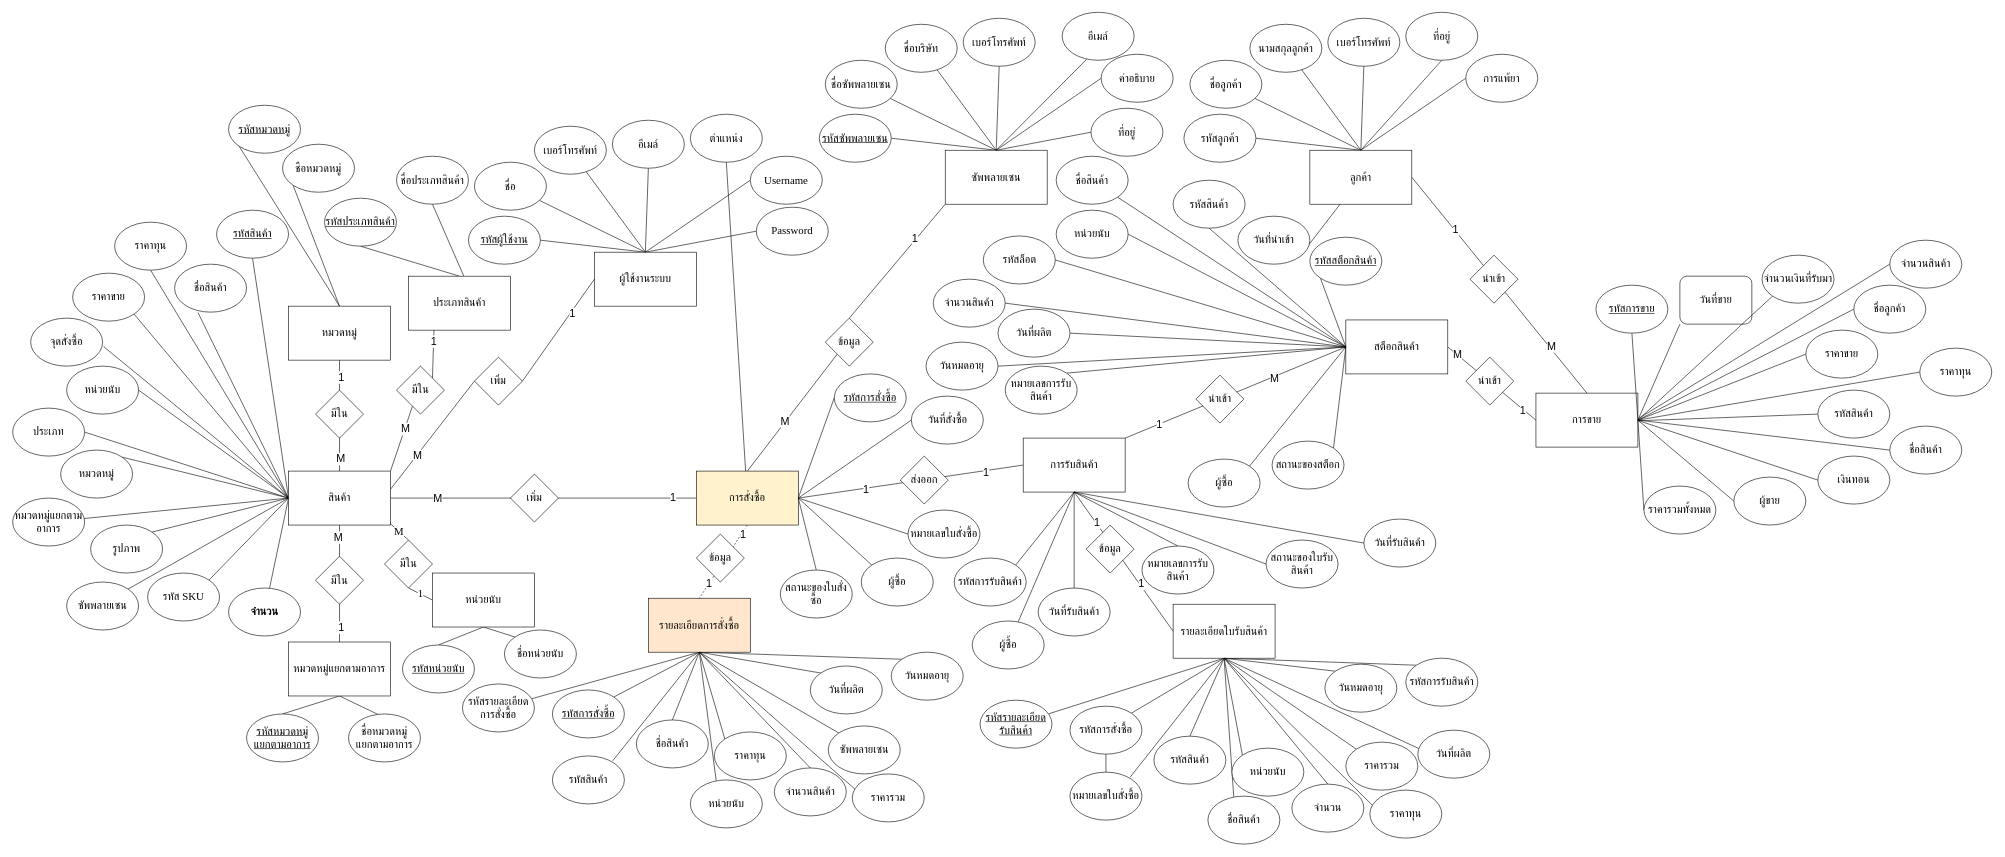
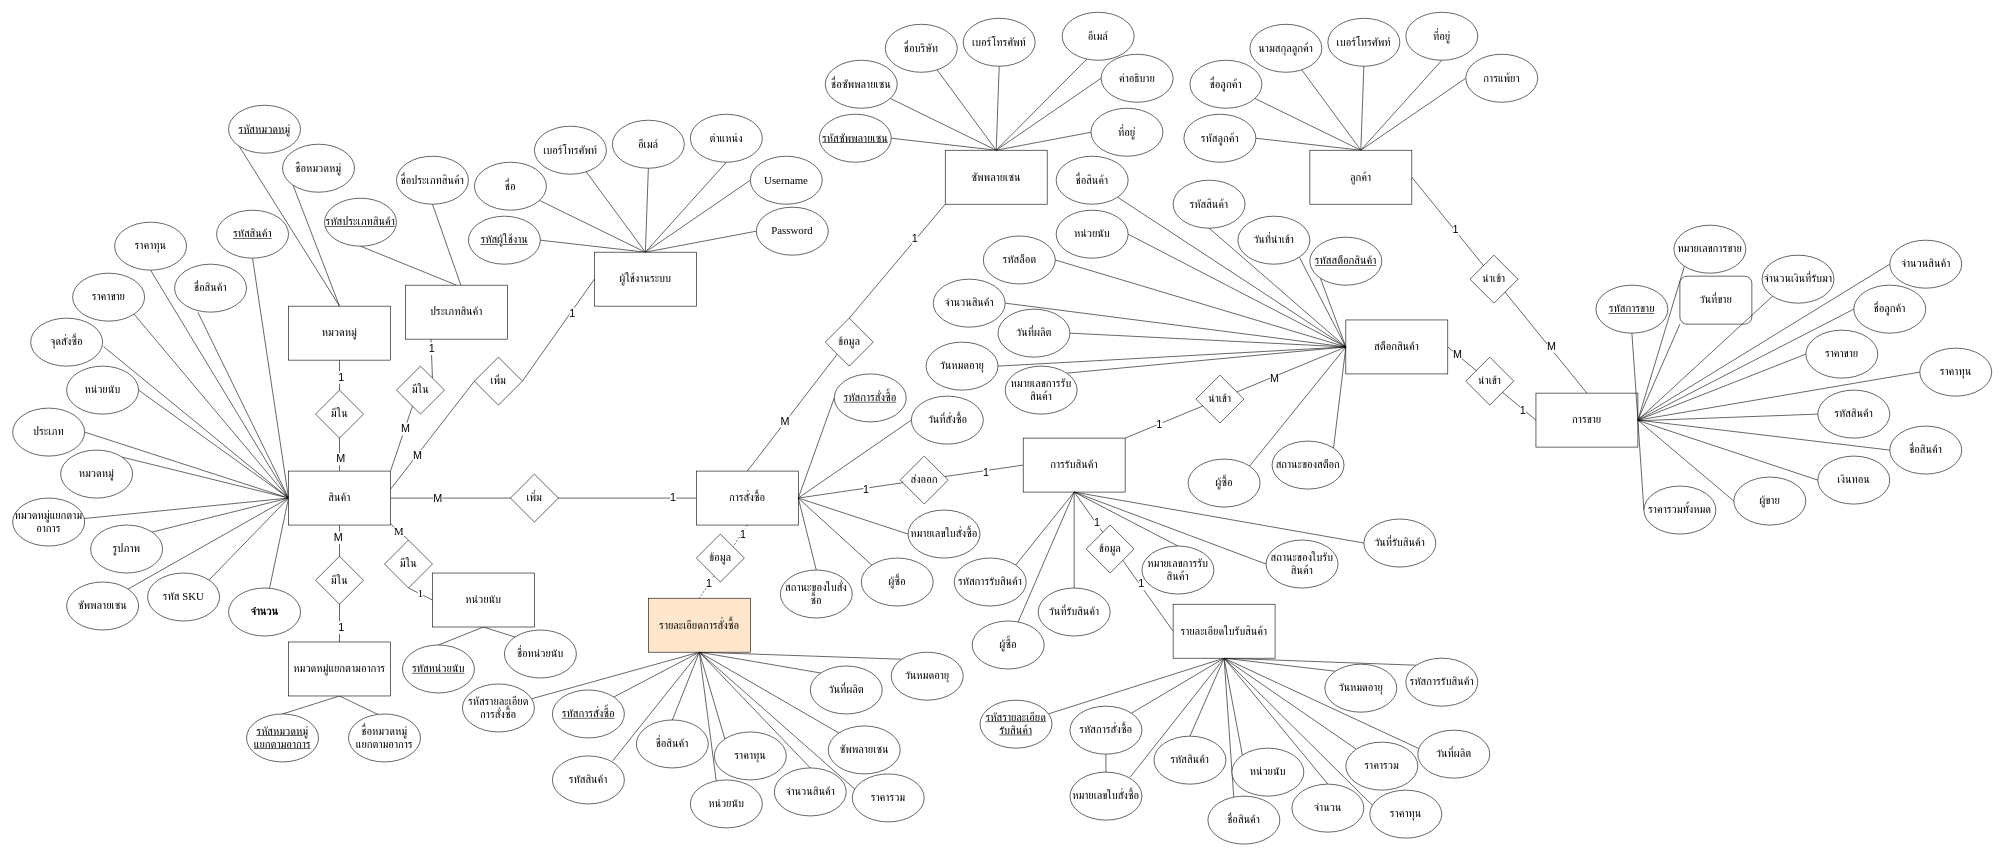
(1325, 224) -> (1320, 297)
none -> (1710, 249)
(459, 303) -> (456, 312)
(736, 316) -> (689, 203)
none -> (1664, 337)
(747, 498) -> (747, 498)
